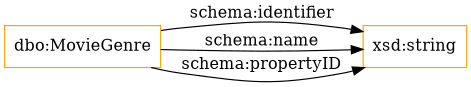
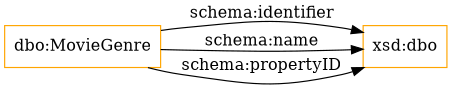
(415, 47) -> (405, 47)
